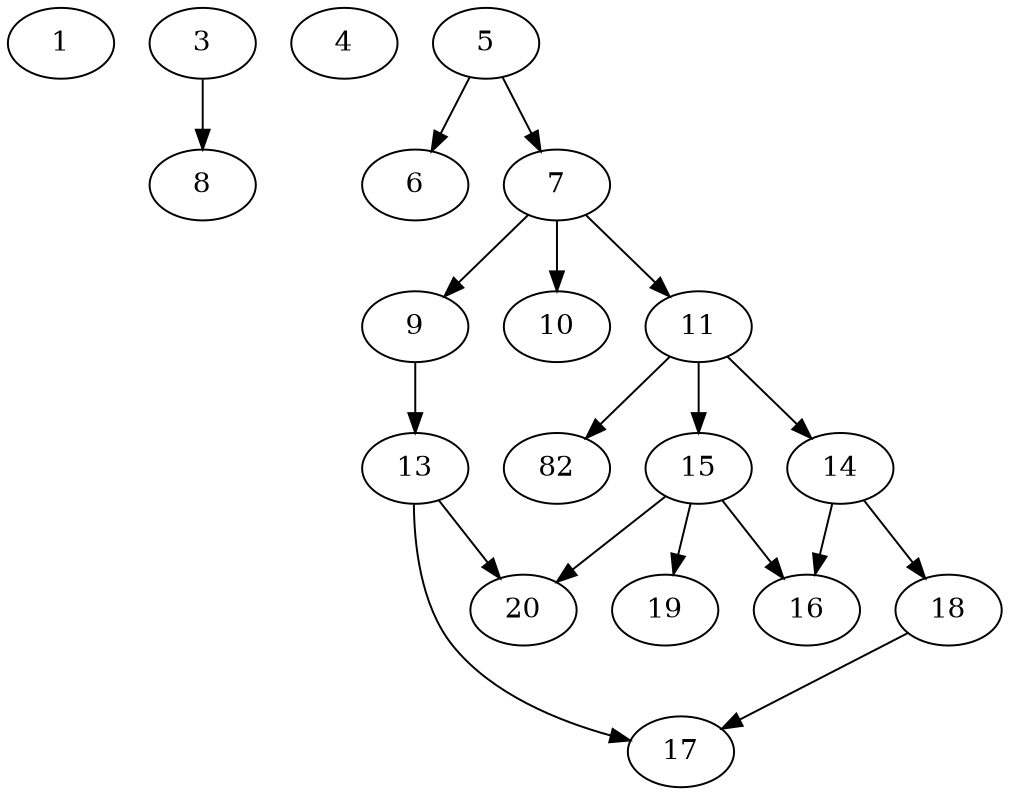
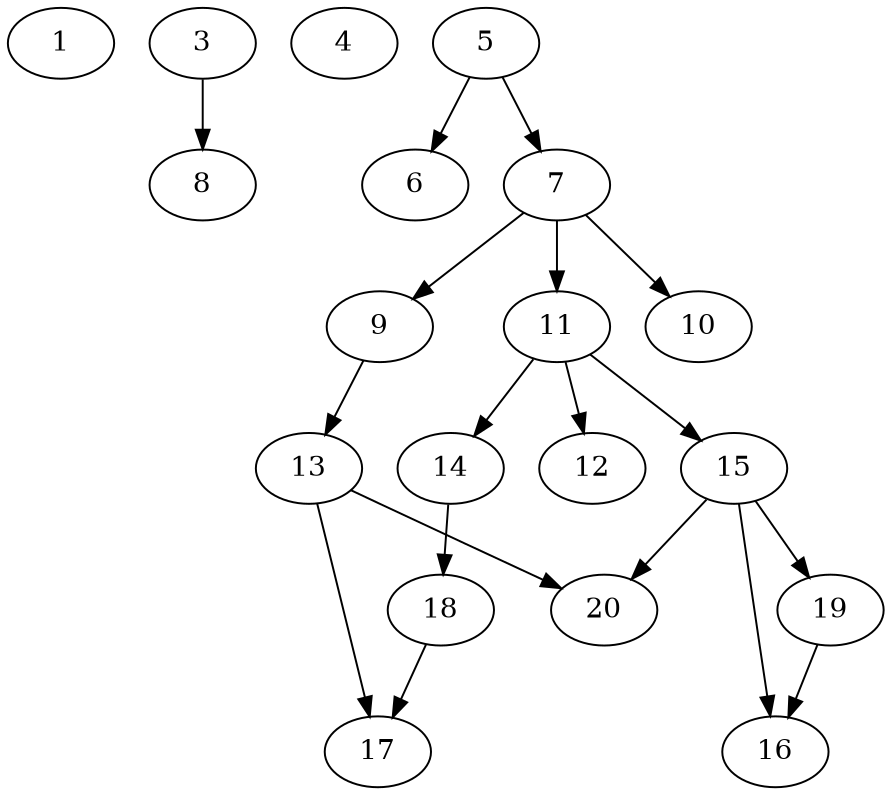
(557, 468) -> (592, 468)
(826, 529) -> (807, 672)
